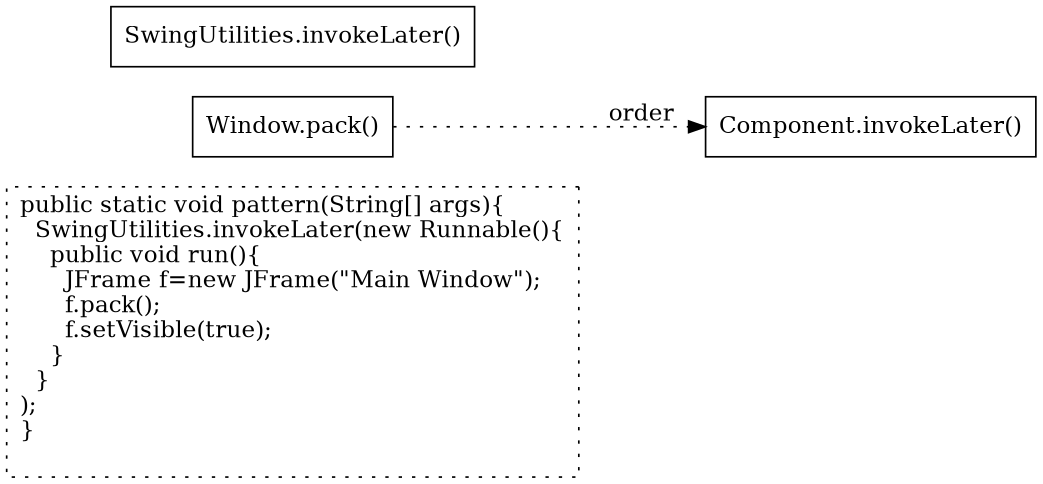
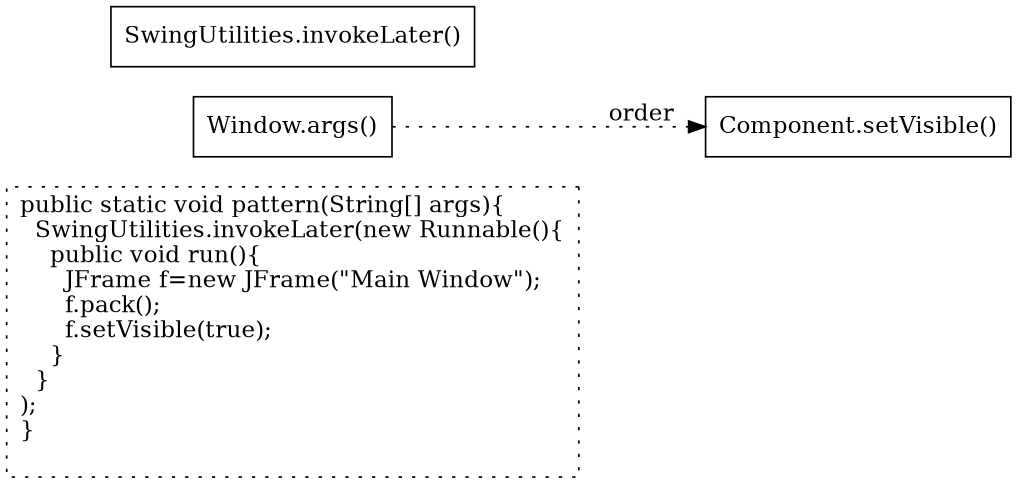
(293, 127) -> (293, 127)
(871, 127) -> (858, 127)
